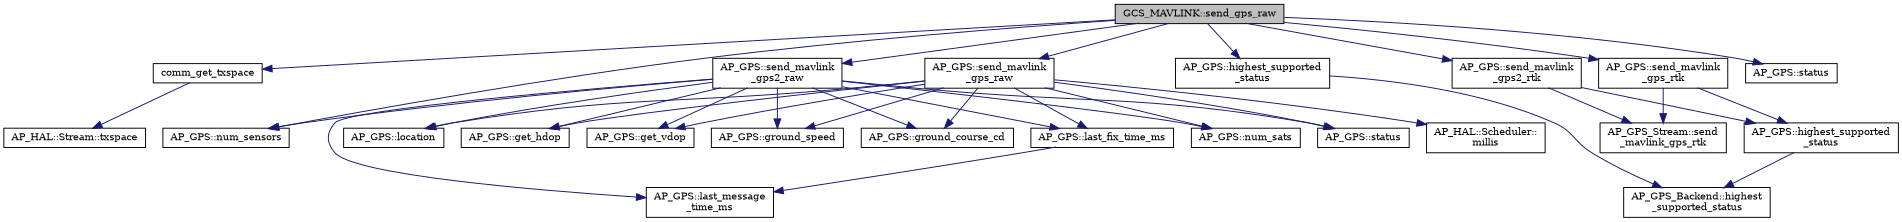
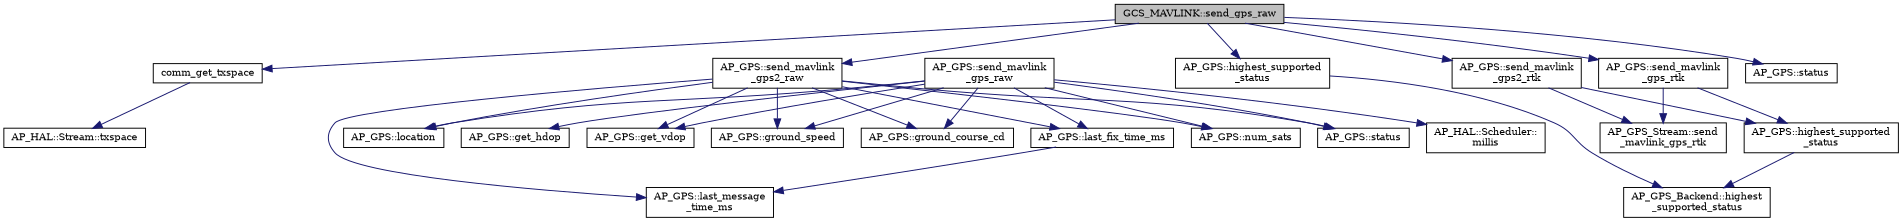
(1109, 40) -> none
(636, 108) -> none
(226, 138) -> none
